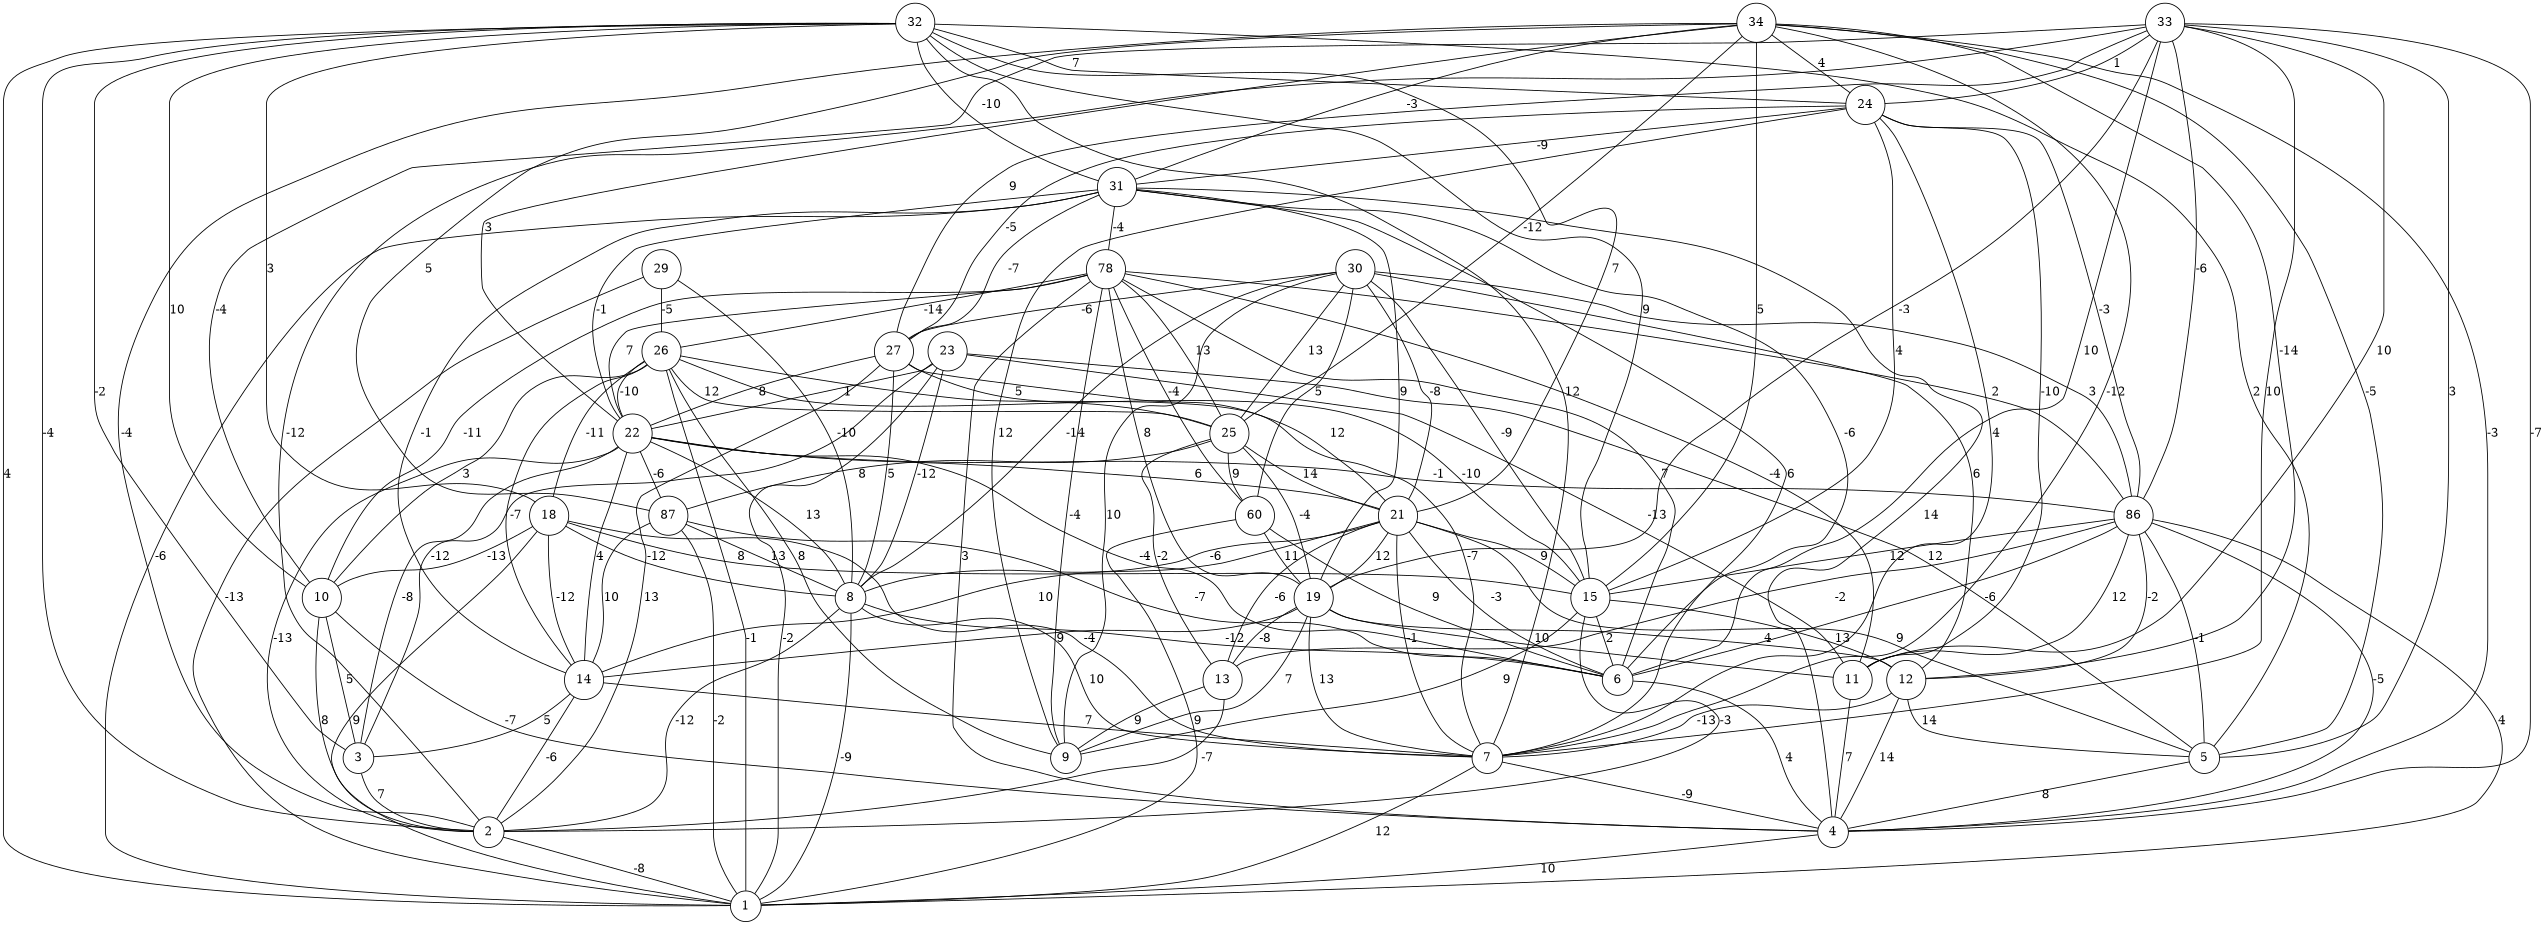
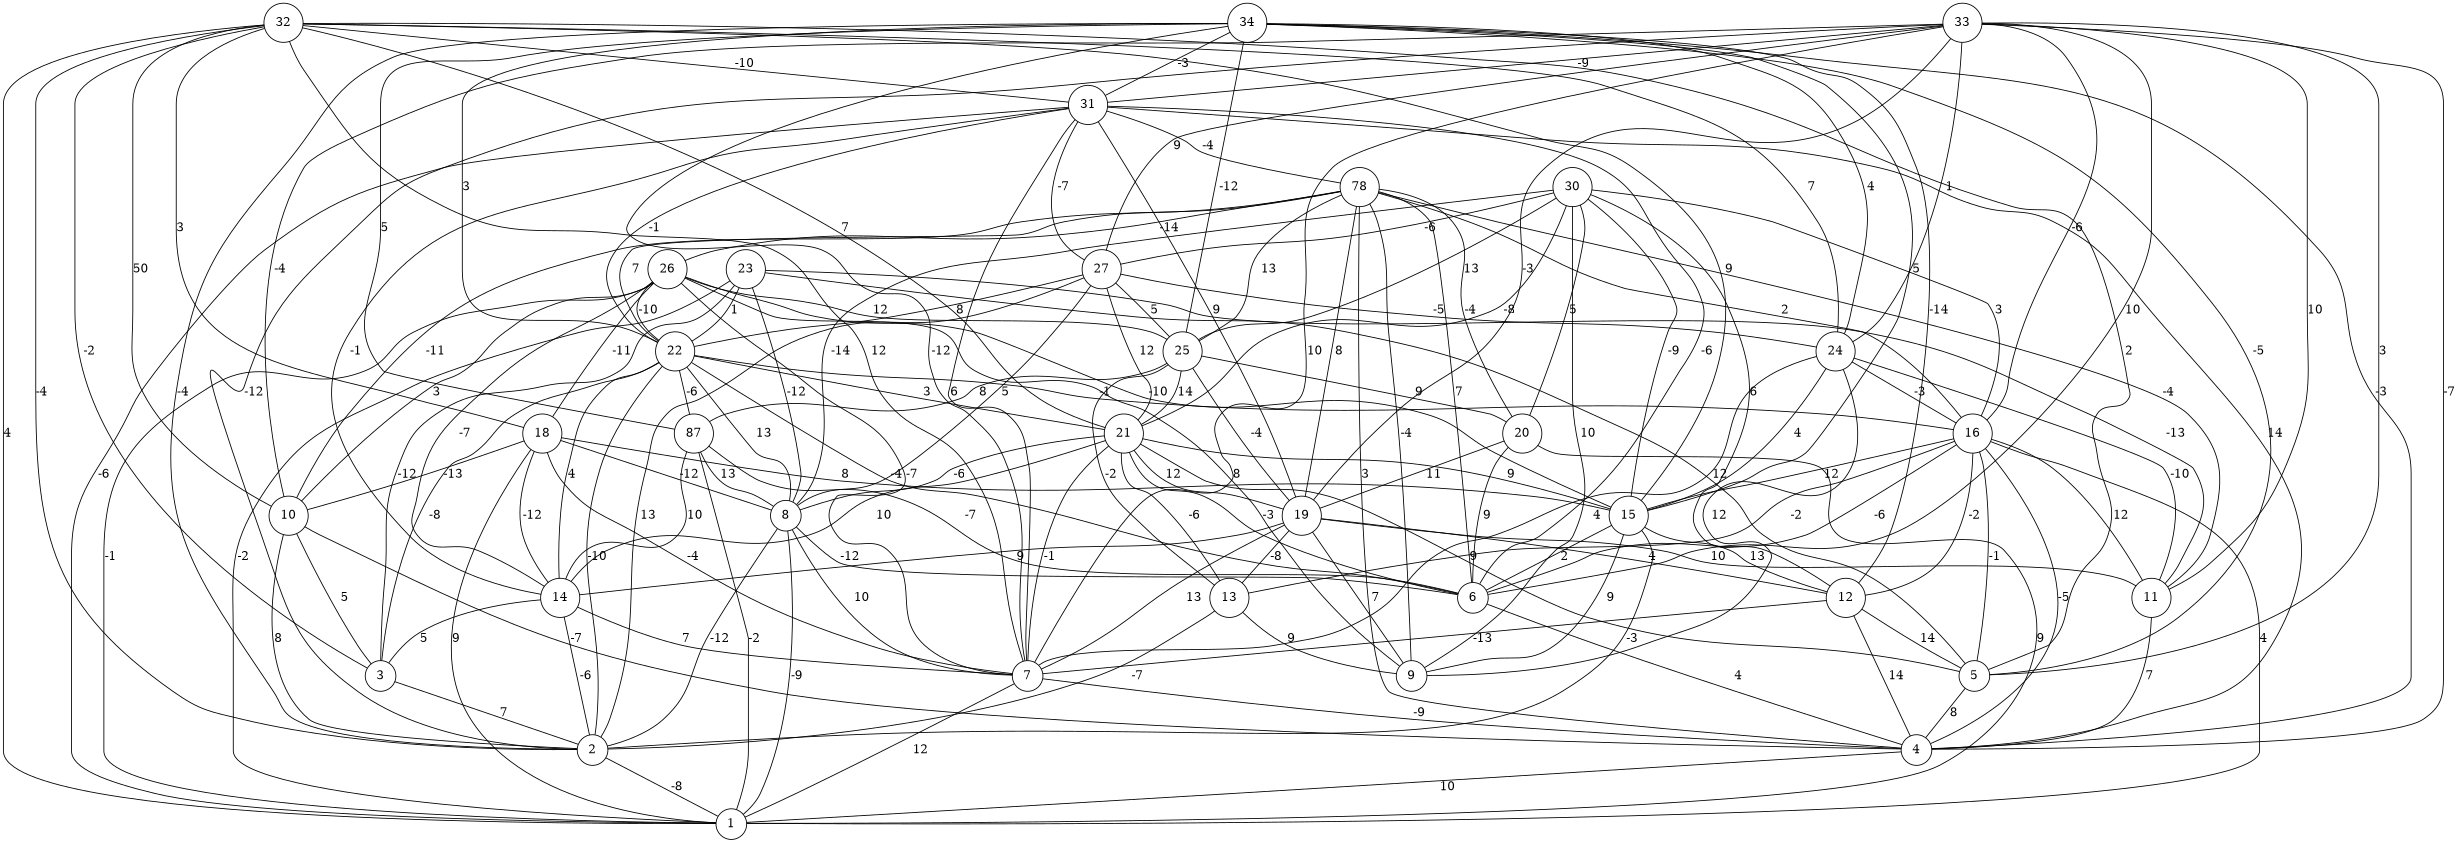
(1509, 144) -> (1567, 60)
(662, 269) -> none
(178, 310) -> (141, 269)
(1199, 475) -> (927, 392)
(1255, 516) -> (1522, 434)
(2134, 516) -> (1973, 434)
(283, 639) -> (597, 557)
